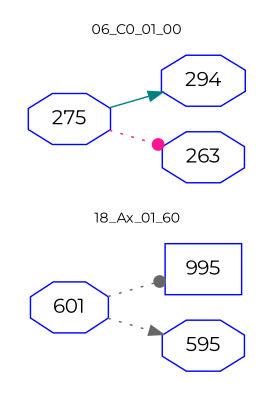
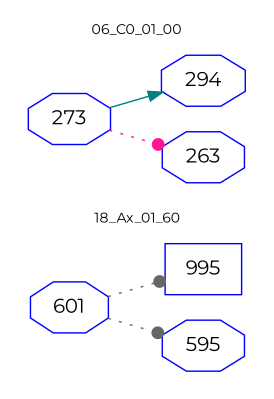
(69, 119) -> (69, 119)
(129, 324) -> (129, 324)
